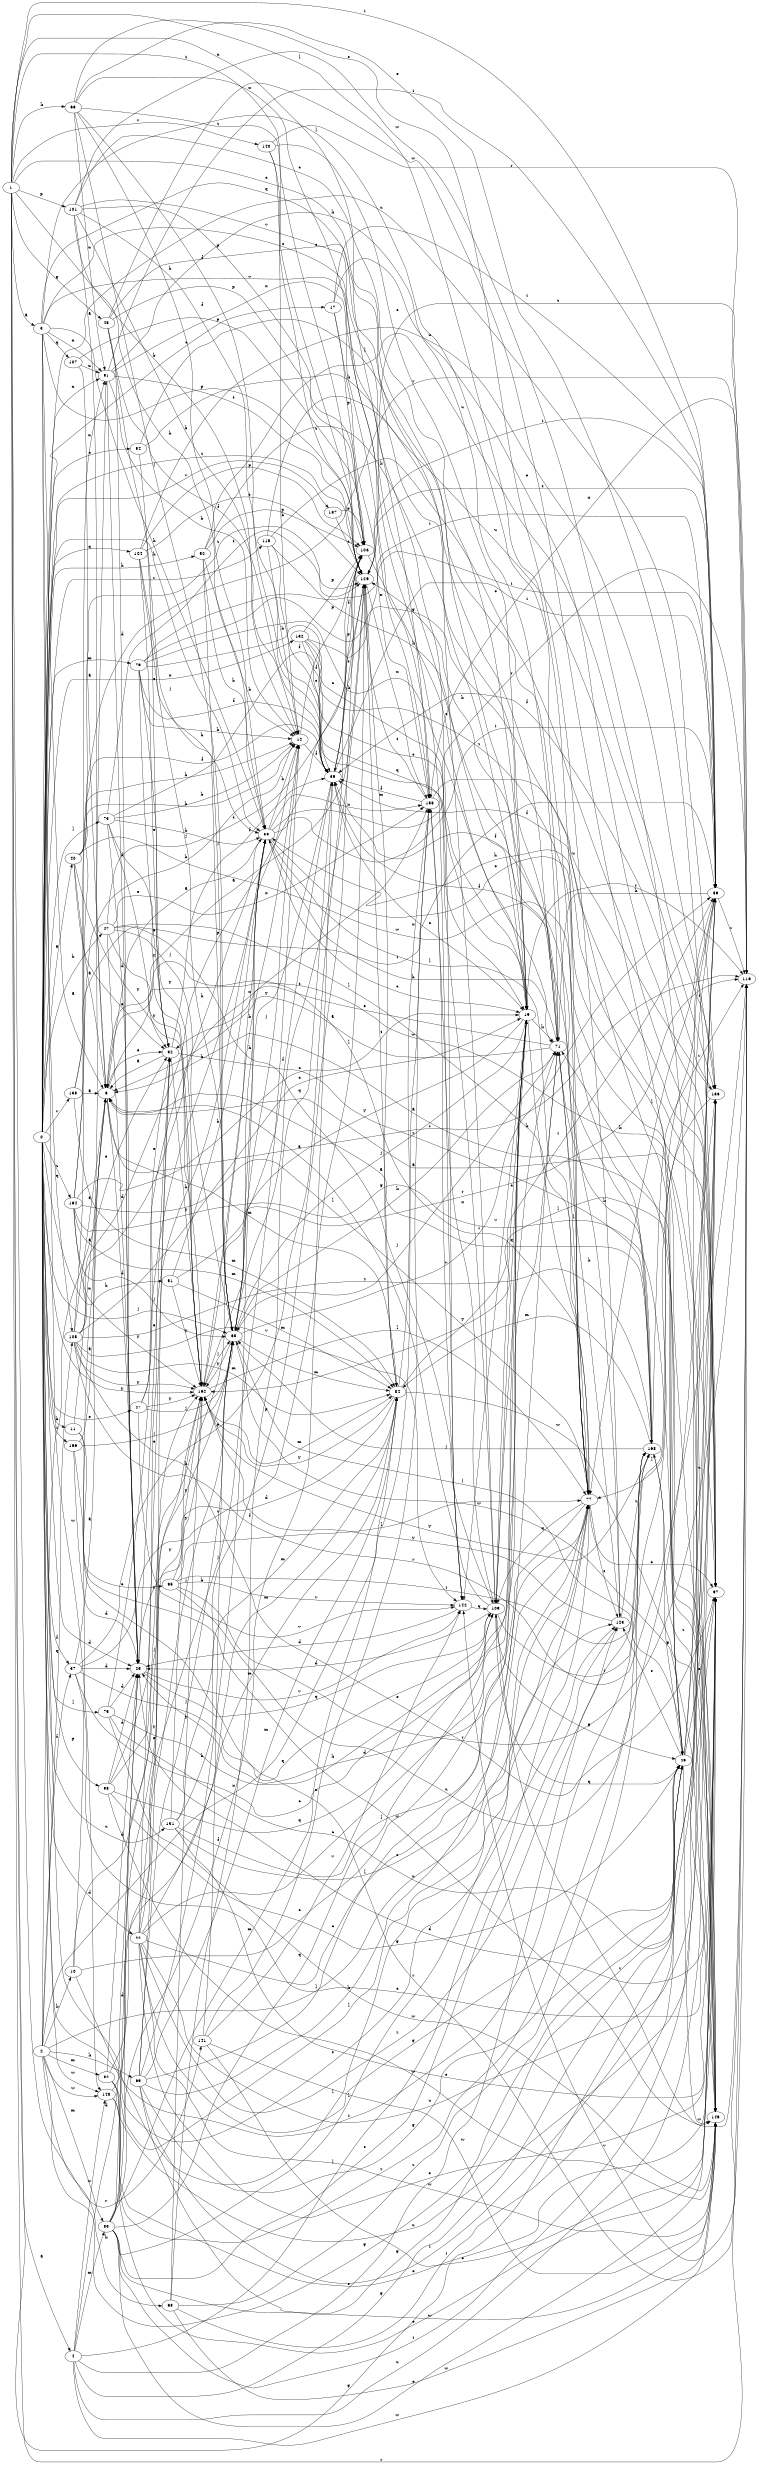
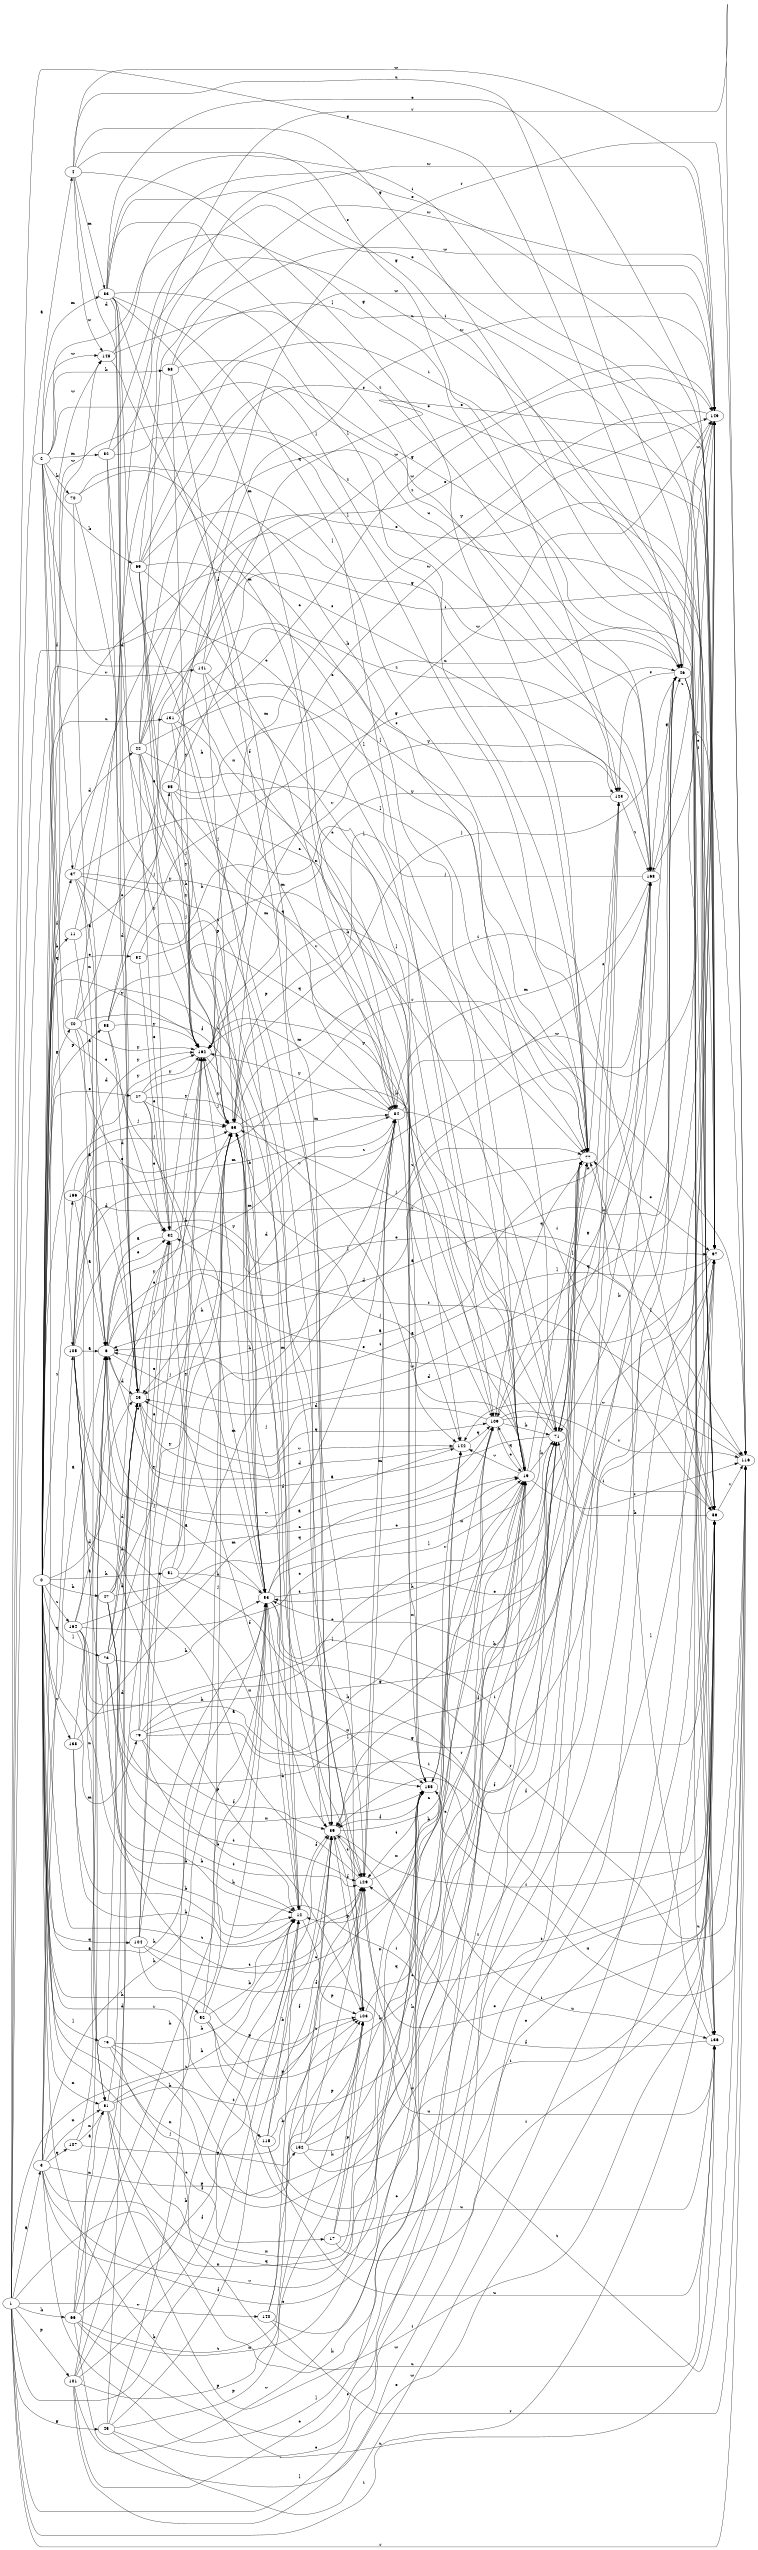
(333, 513) -> none
none -> (324, 685)
(503, 794) -> (491, 1660)
(255, 1033) -> (237, 1326)
(73, 1972) -> (73, 498)
